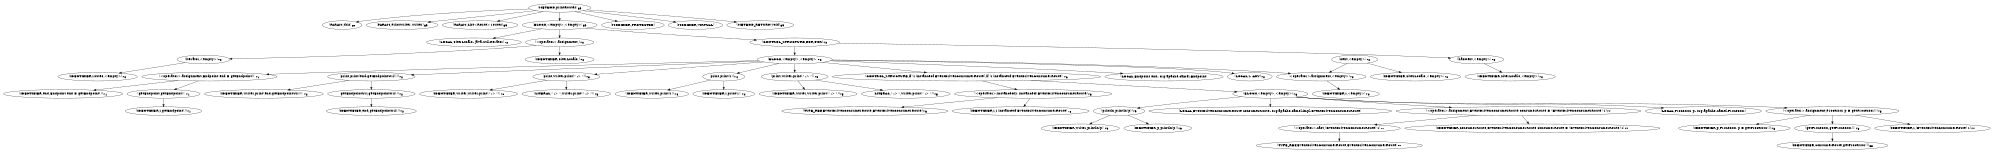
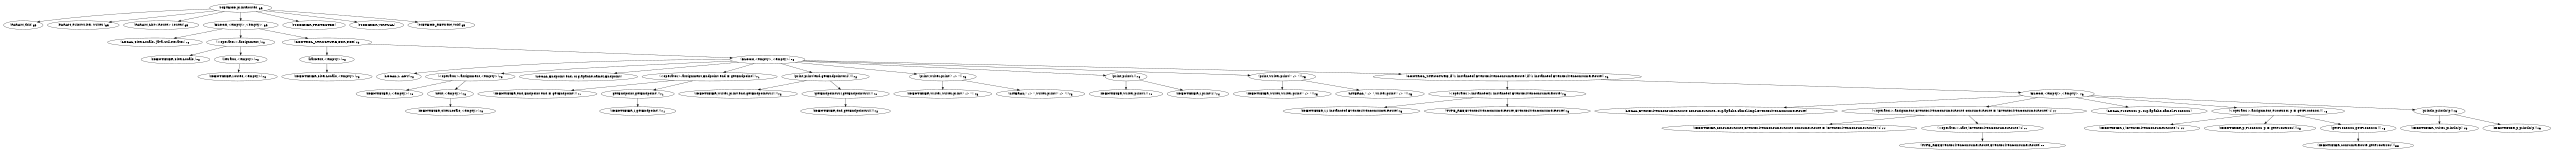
(1339, 67) -> (461, 85)
